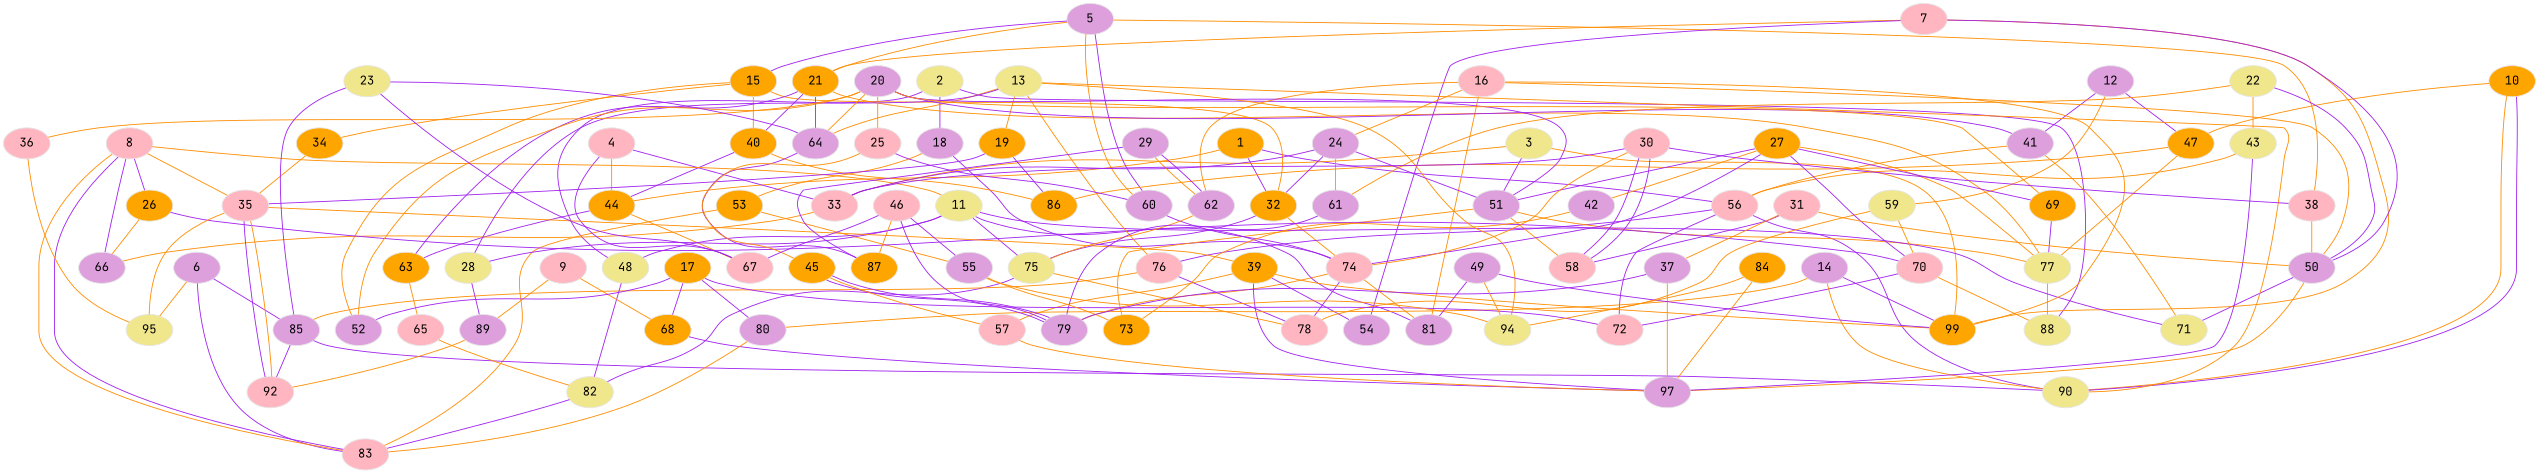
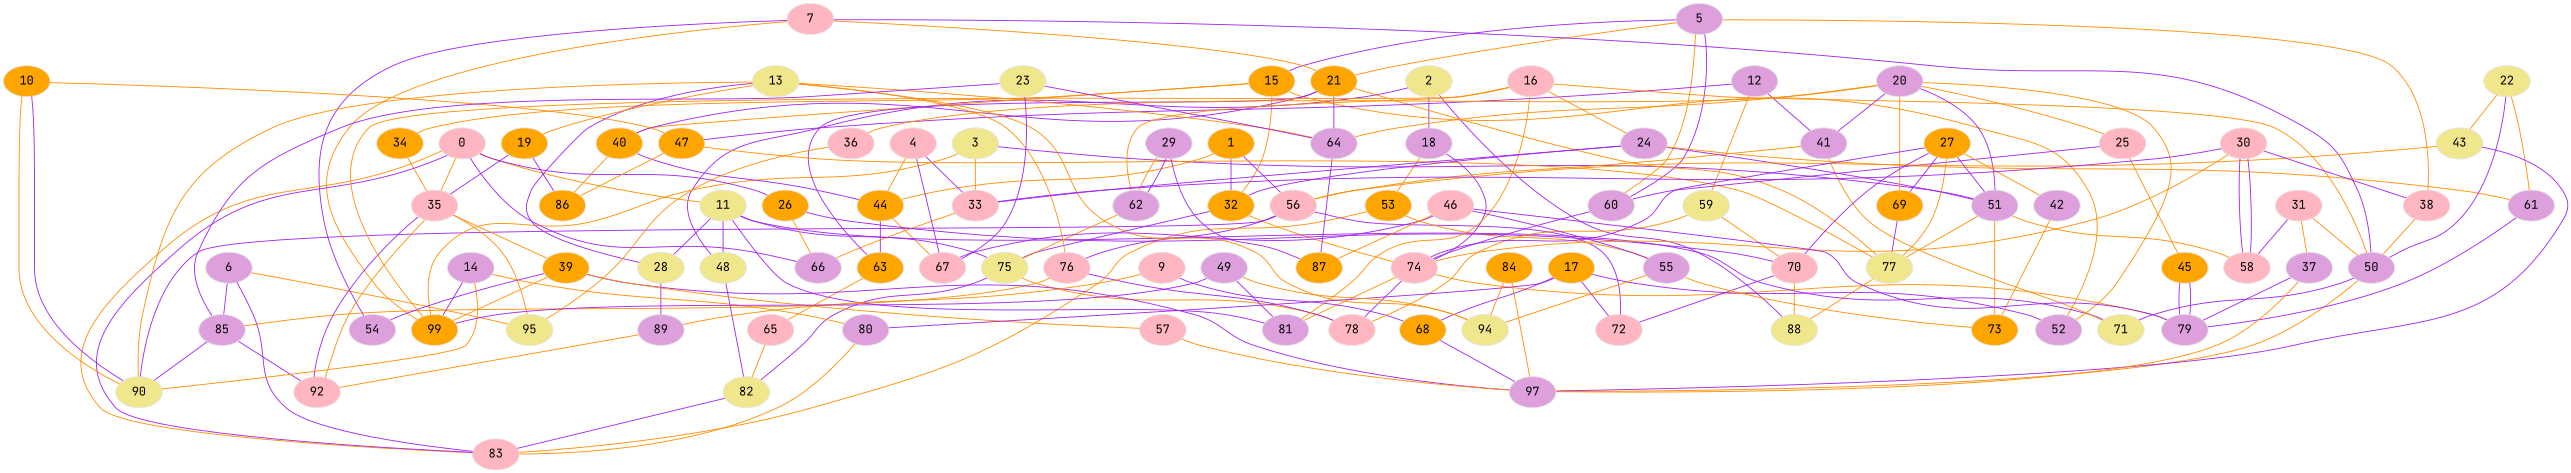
(130, 143) -> (462, 143)
(623, 303) -> (1291, 301)
(927, 310) -> none
